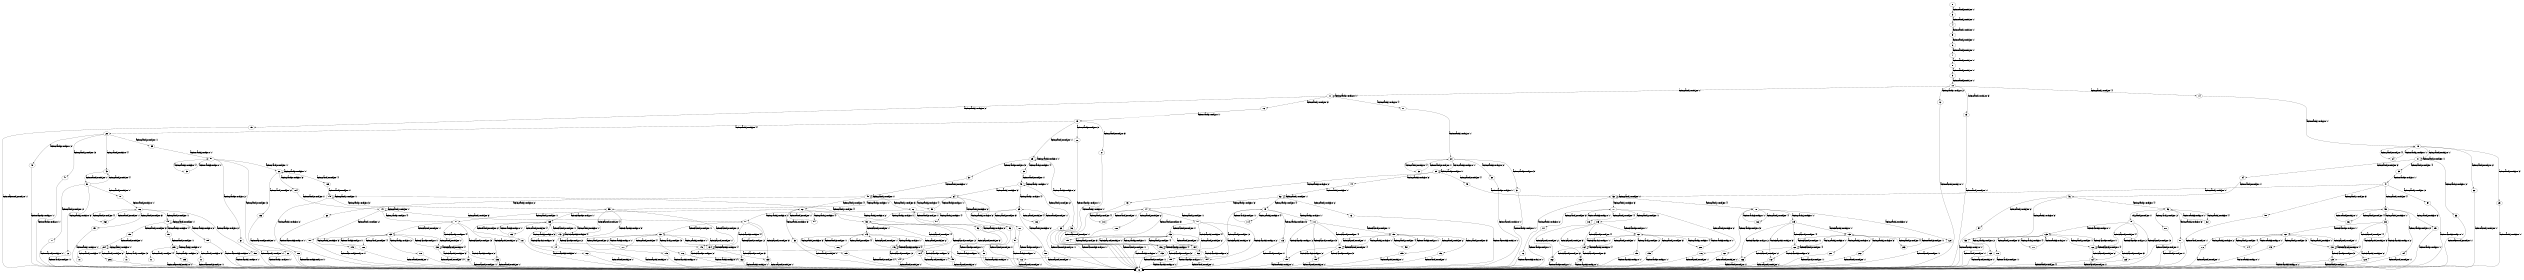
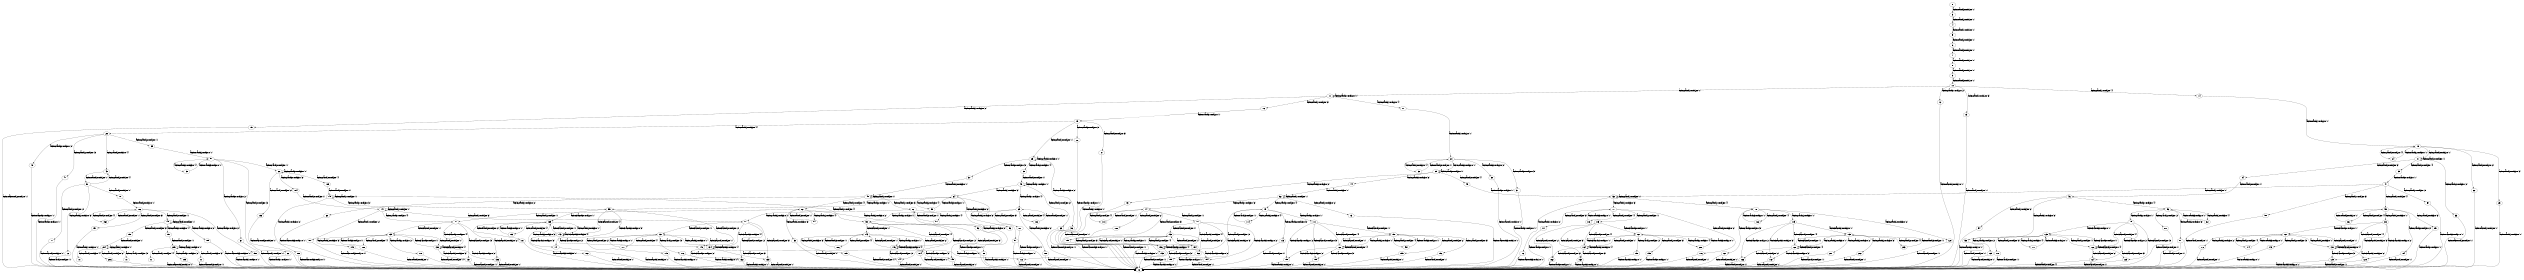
(2142, 216) -> (2142, 216)
(1013, 264) -> none
